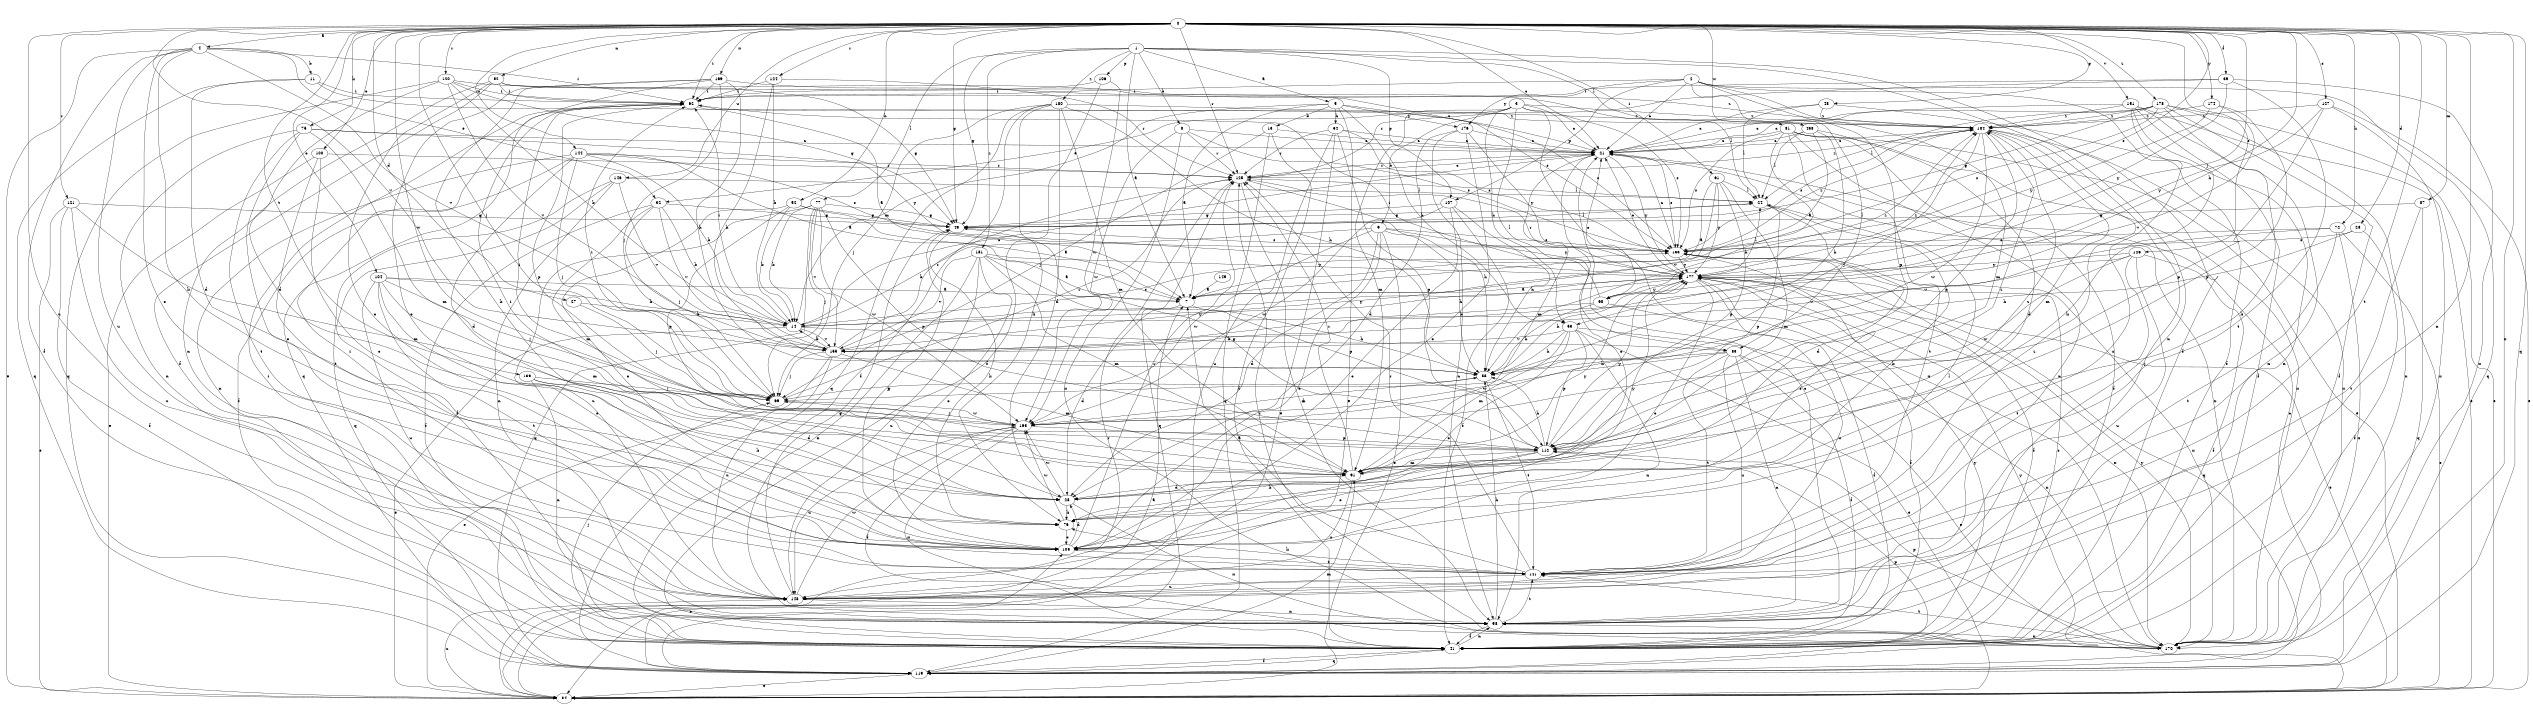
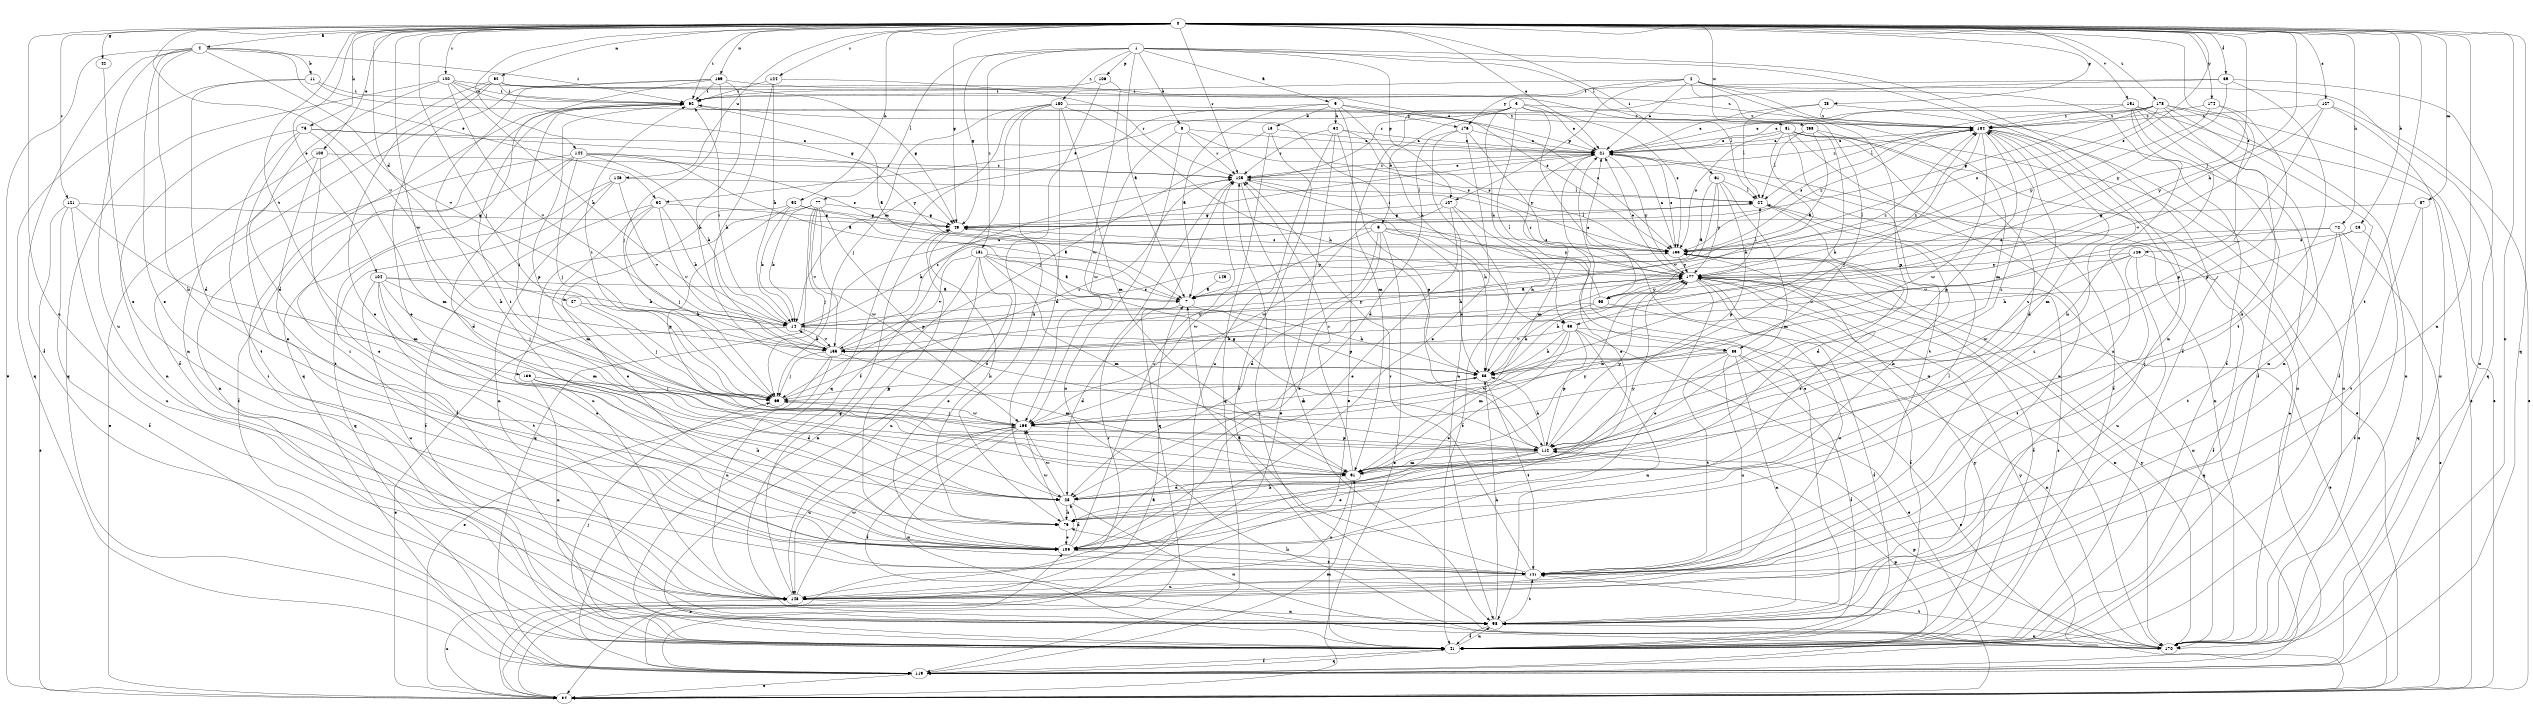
none -> (104, 64)
(2401, 129) -> (2401, 129)
(1712, 357) -> none
